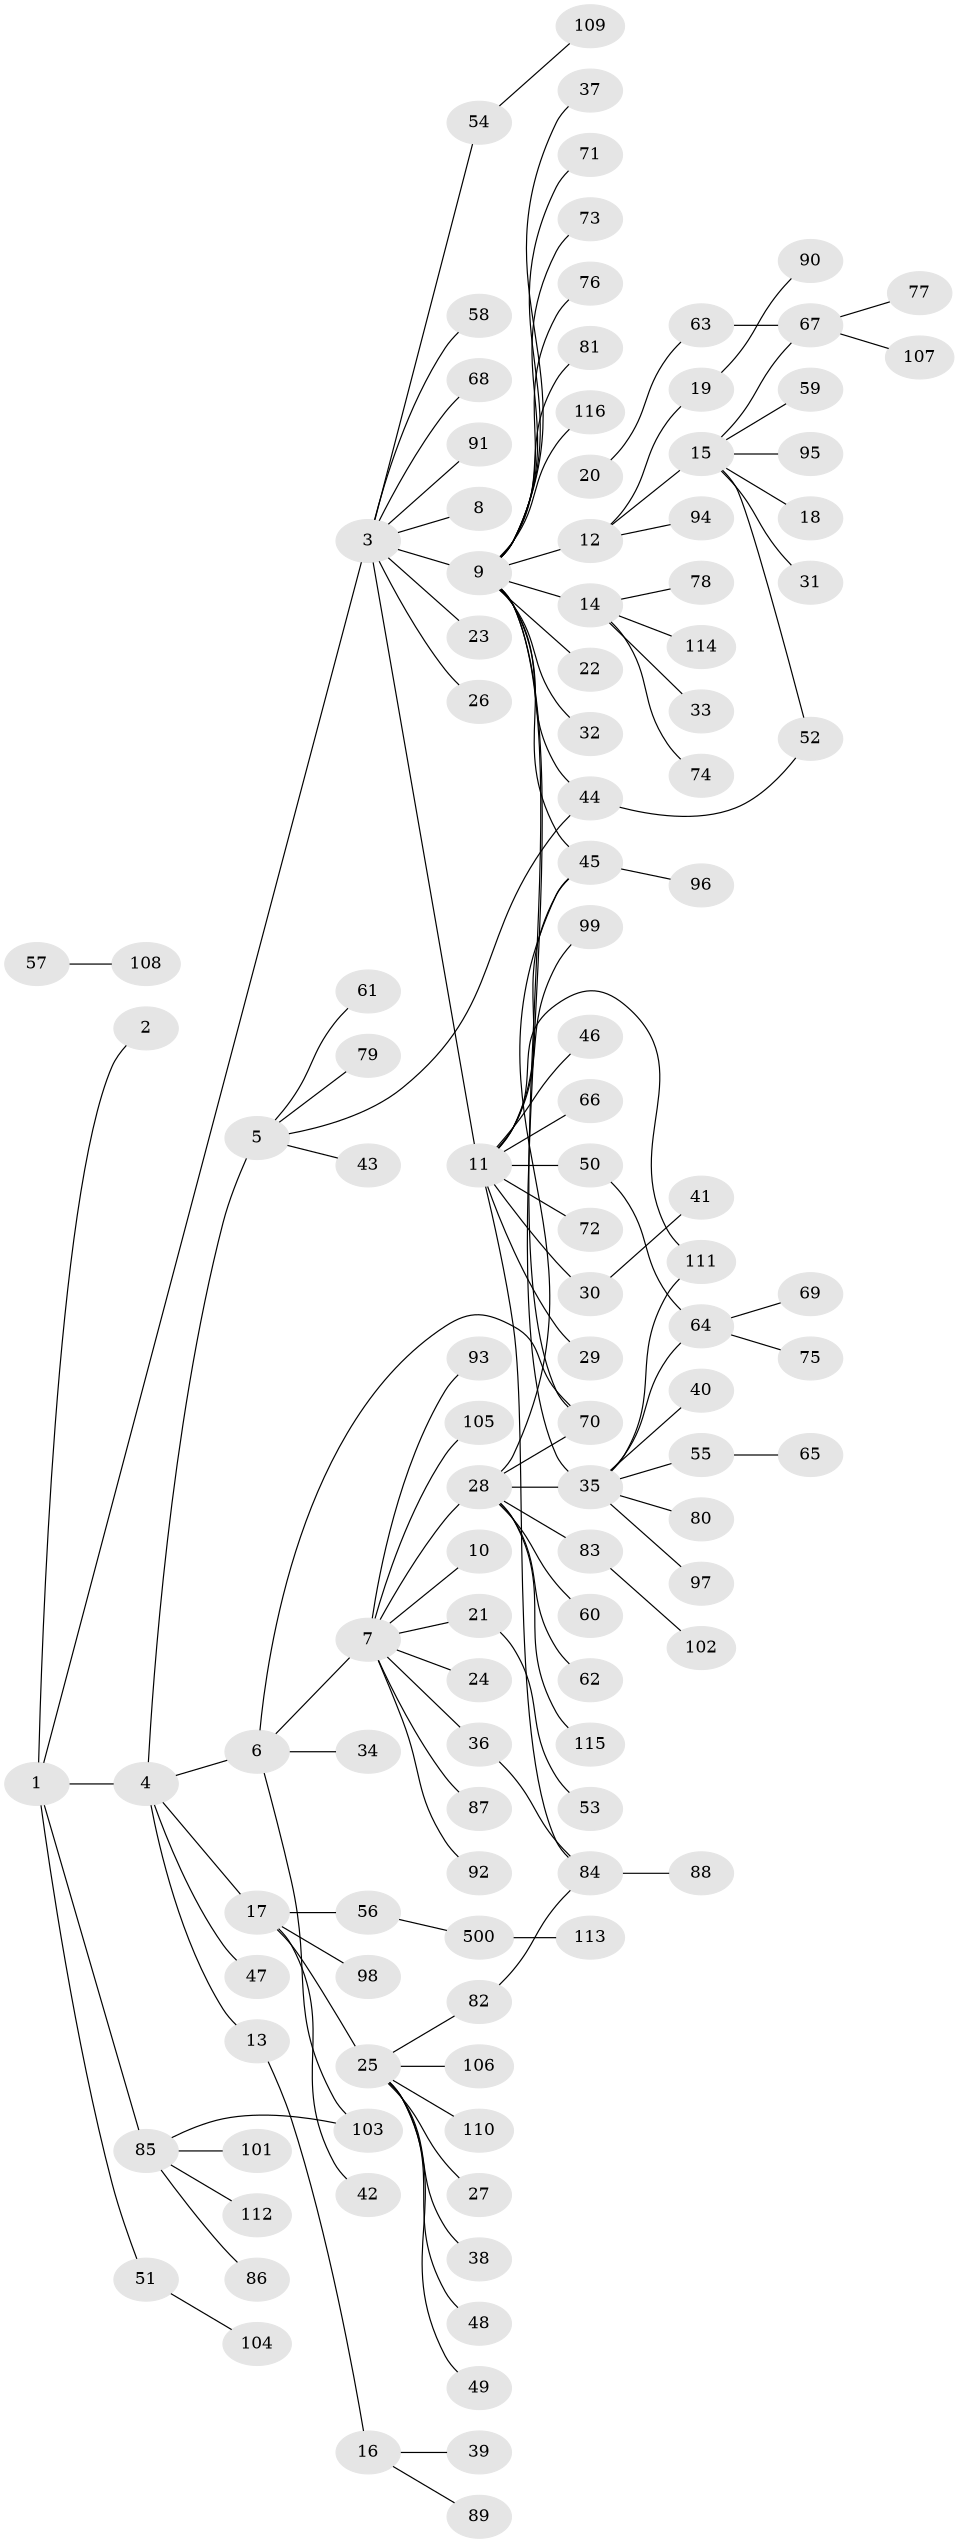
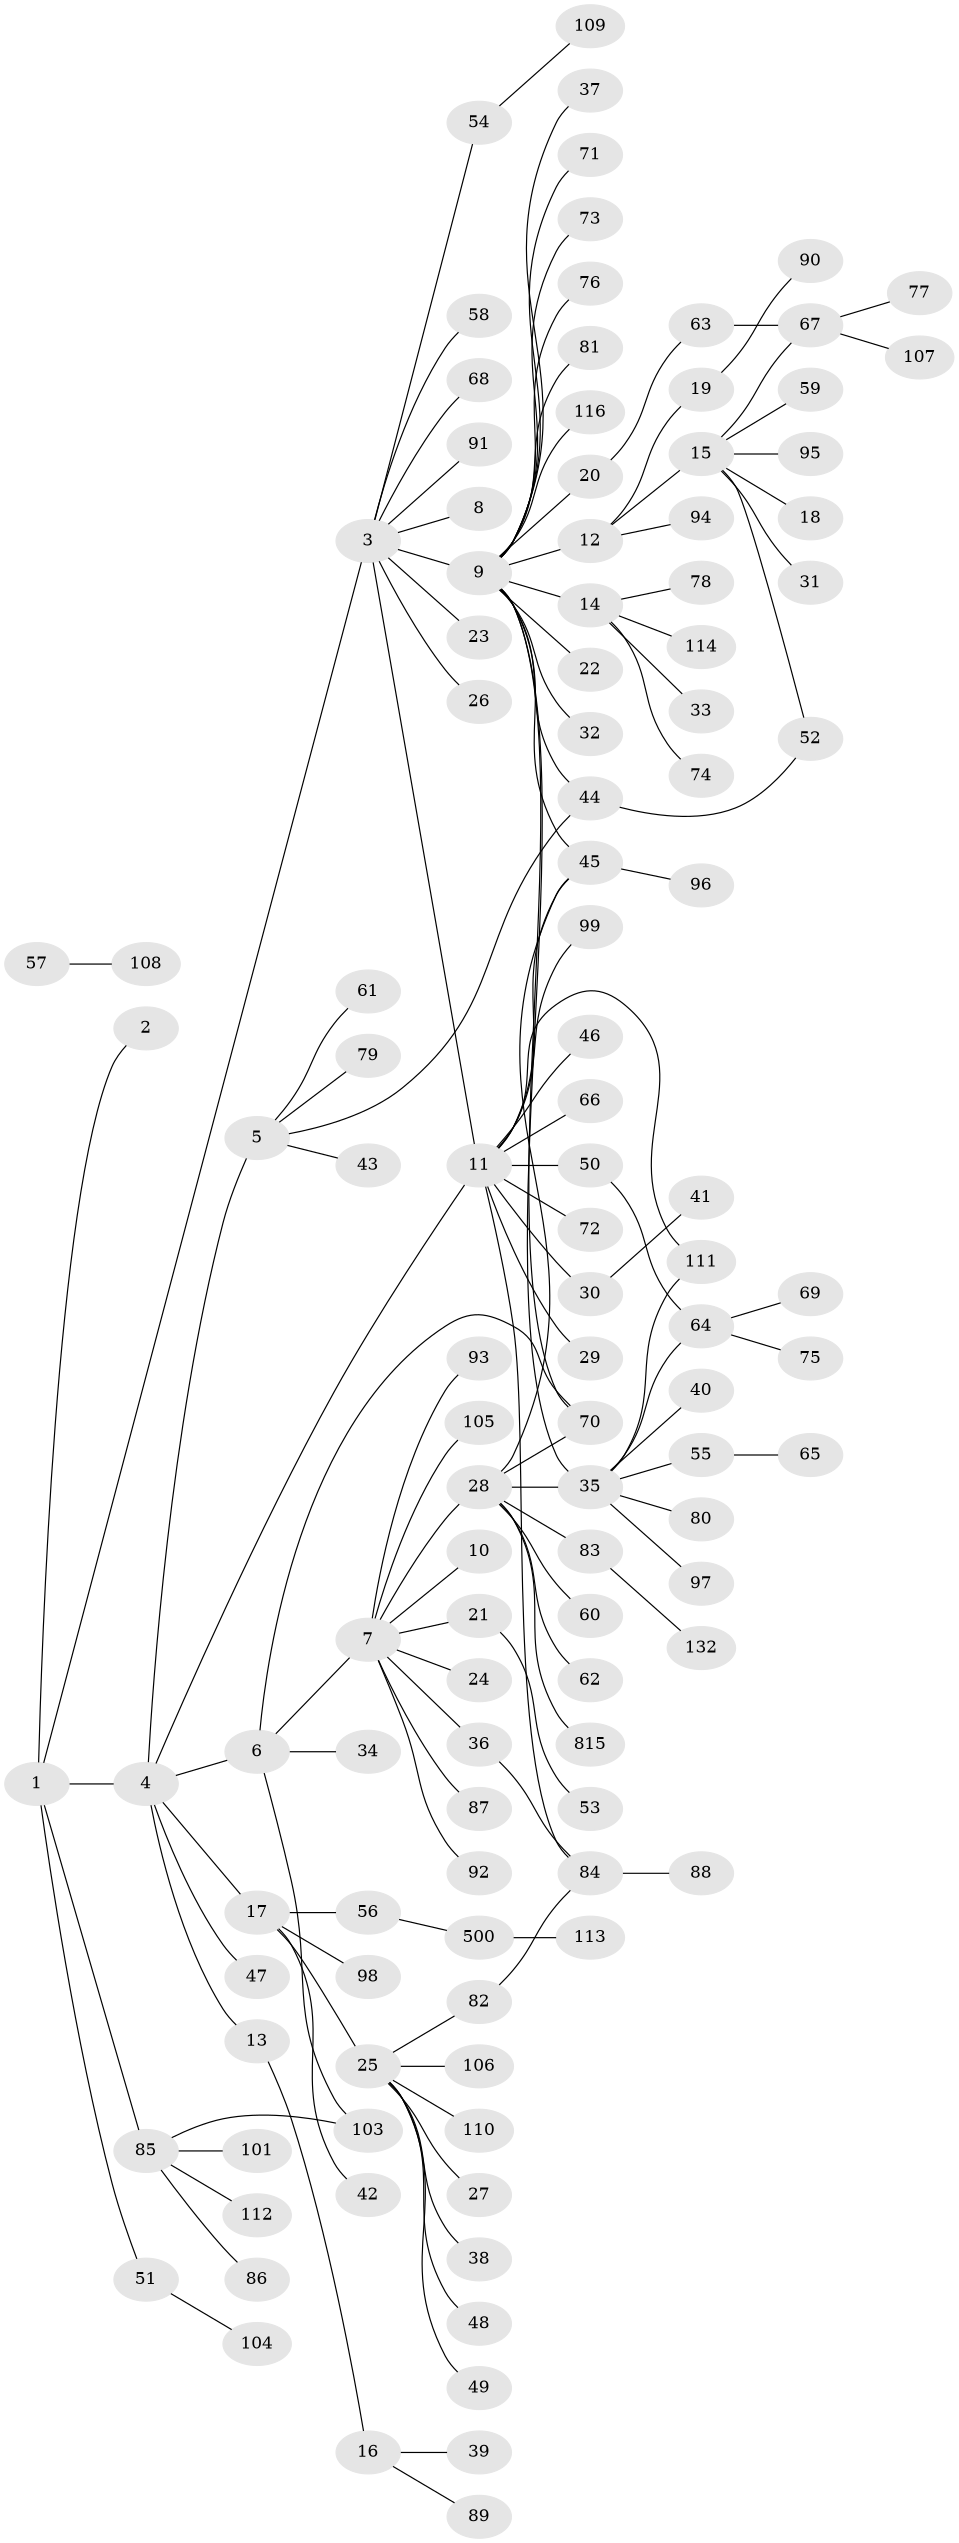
none -> (535, 525)
none -> (295, 1466)
(701, 1648) -> (701, 1648)
(590, 1745) -> (590, 1745)
